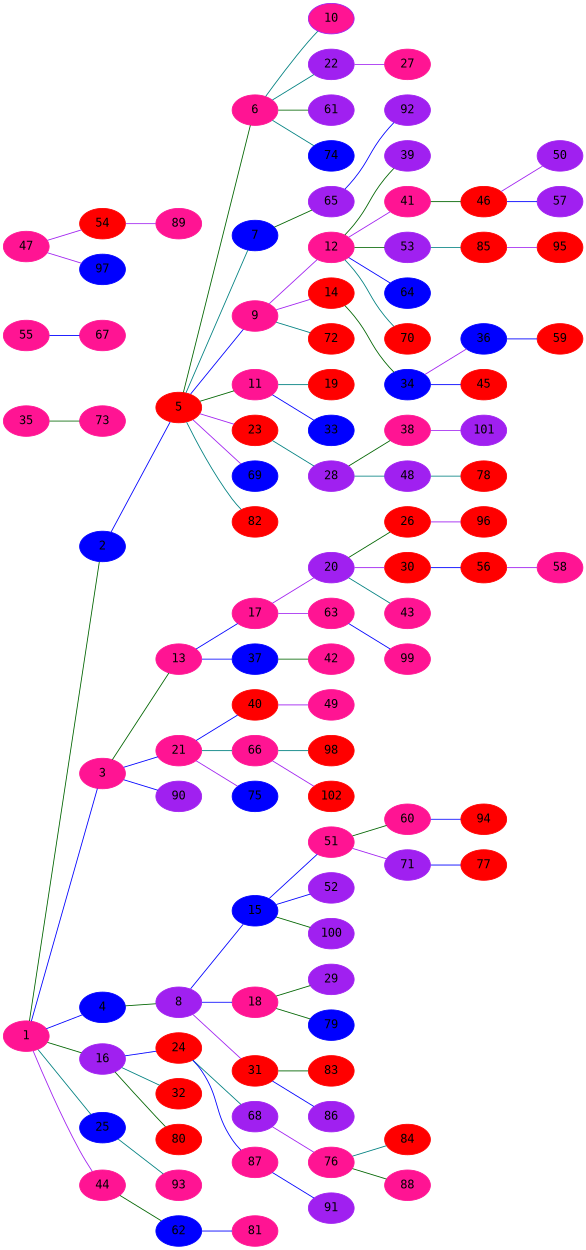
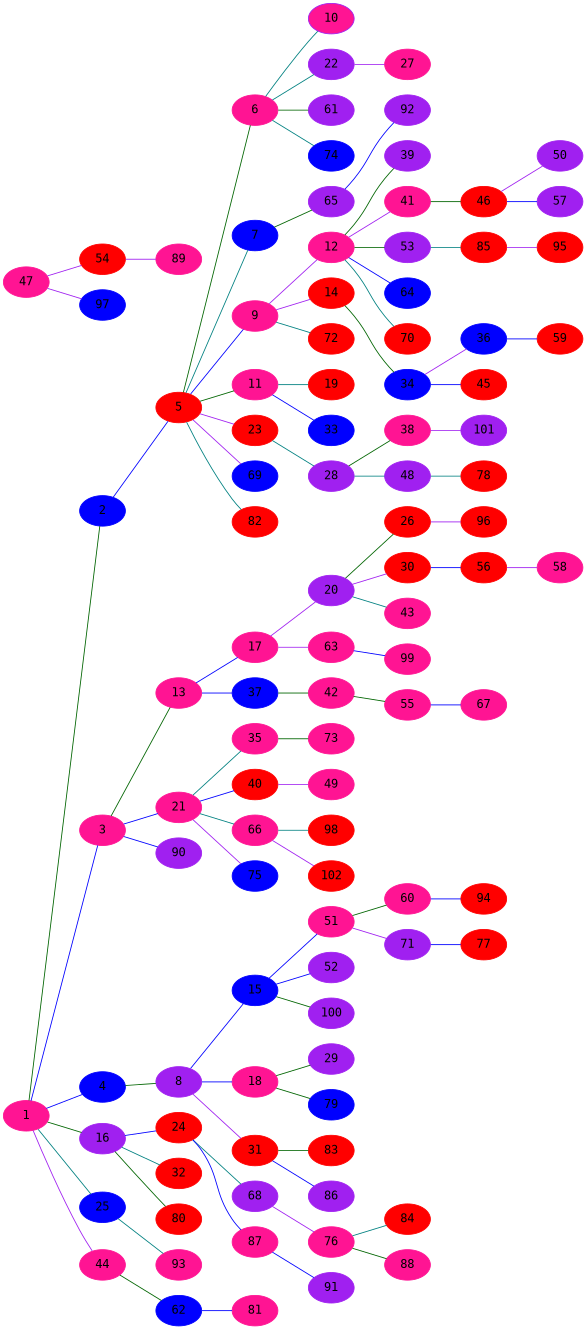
none -> (369, 699)
none -> (217, 773)
